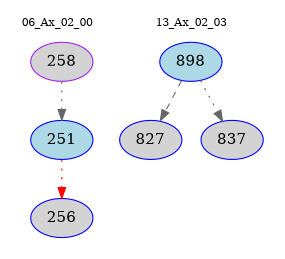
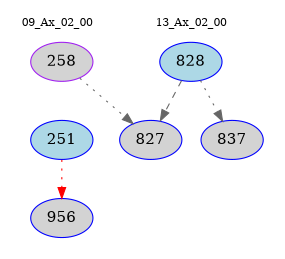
(57, 23) -> (57, 23)
(191, 23) -> (191, 23)
(191, 62) -> (191, 62)
(62, 96) -> (94, 91)
(62, 218) -> (62, 218)
